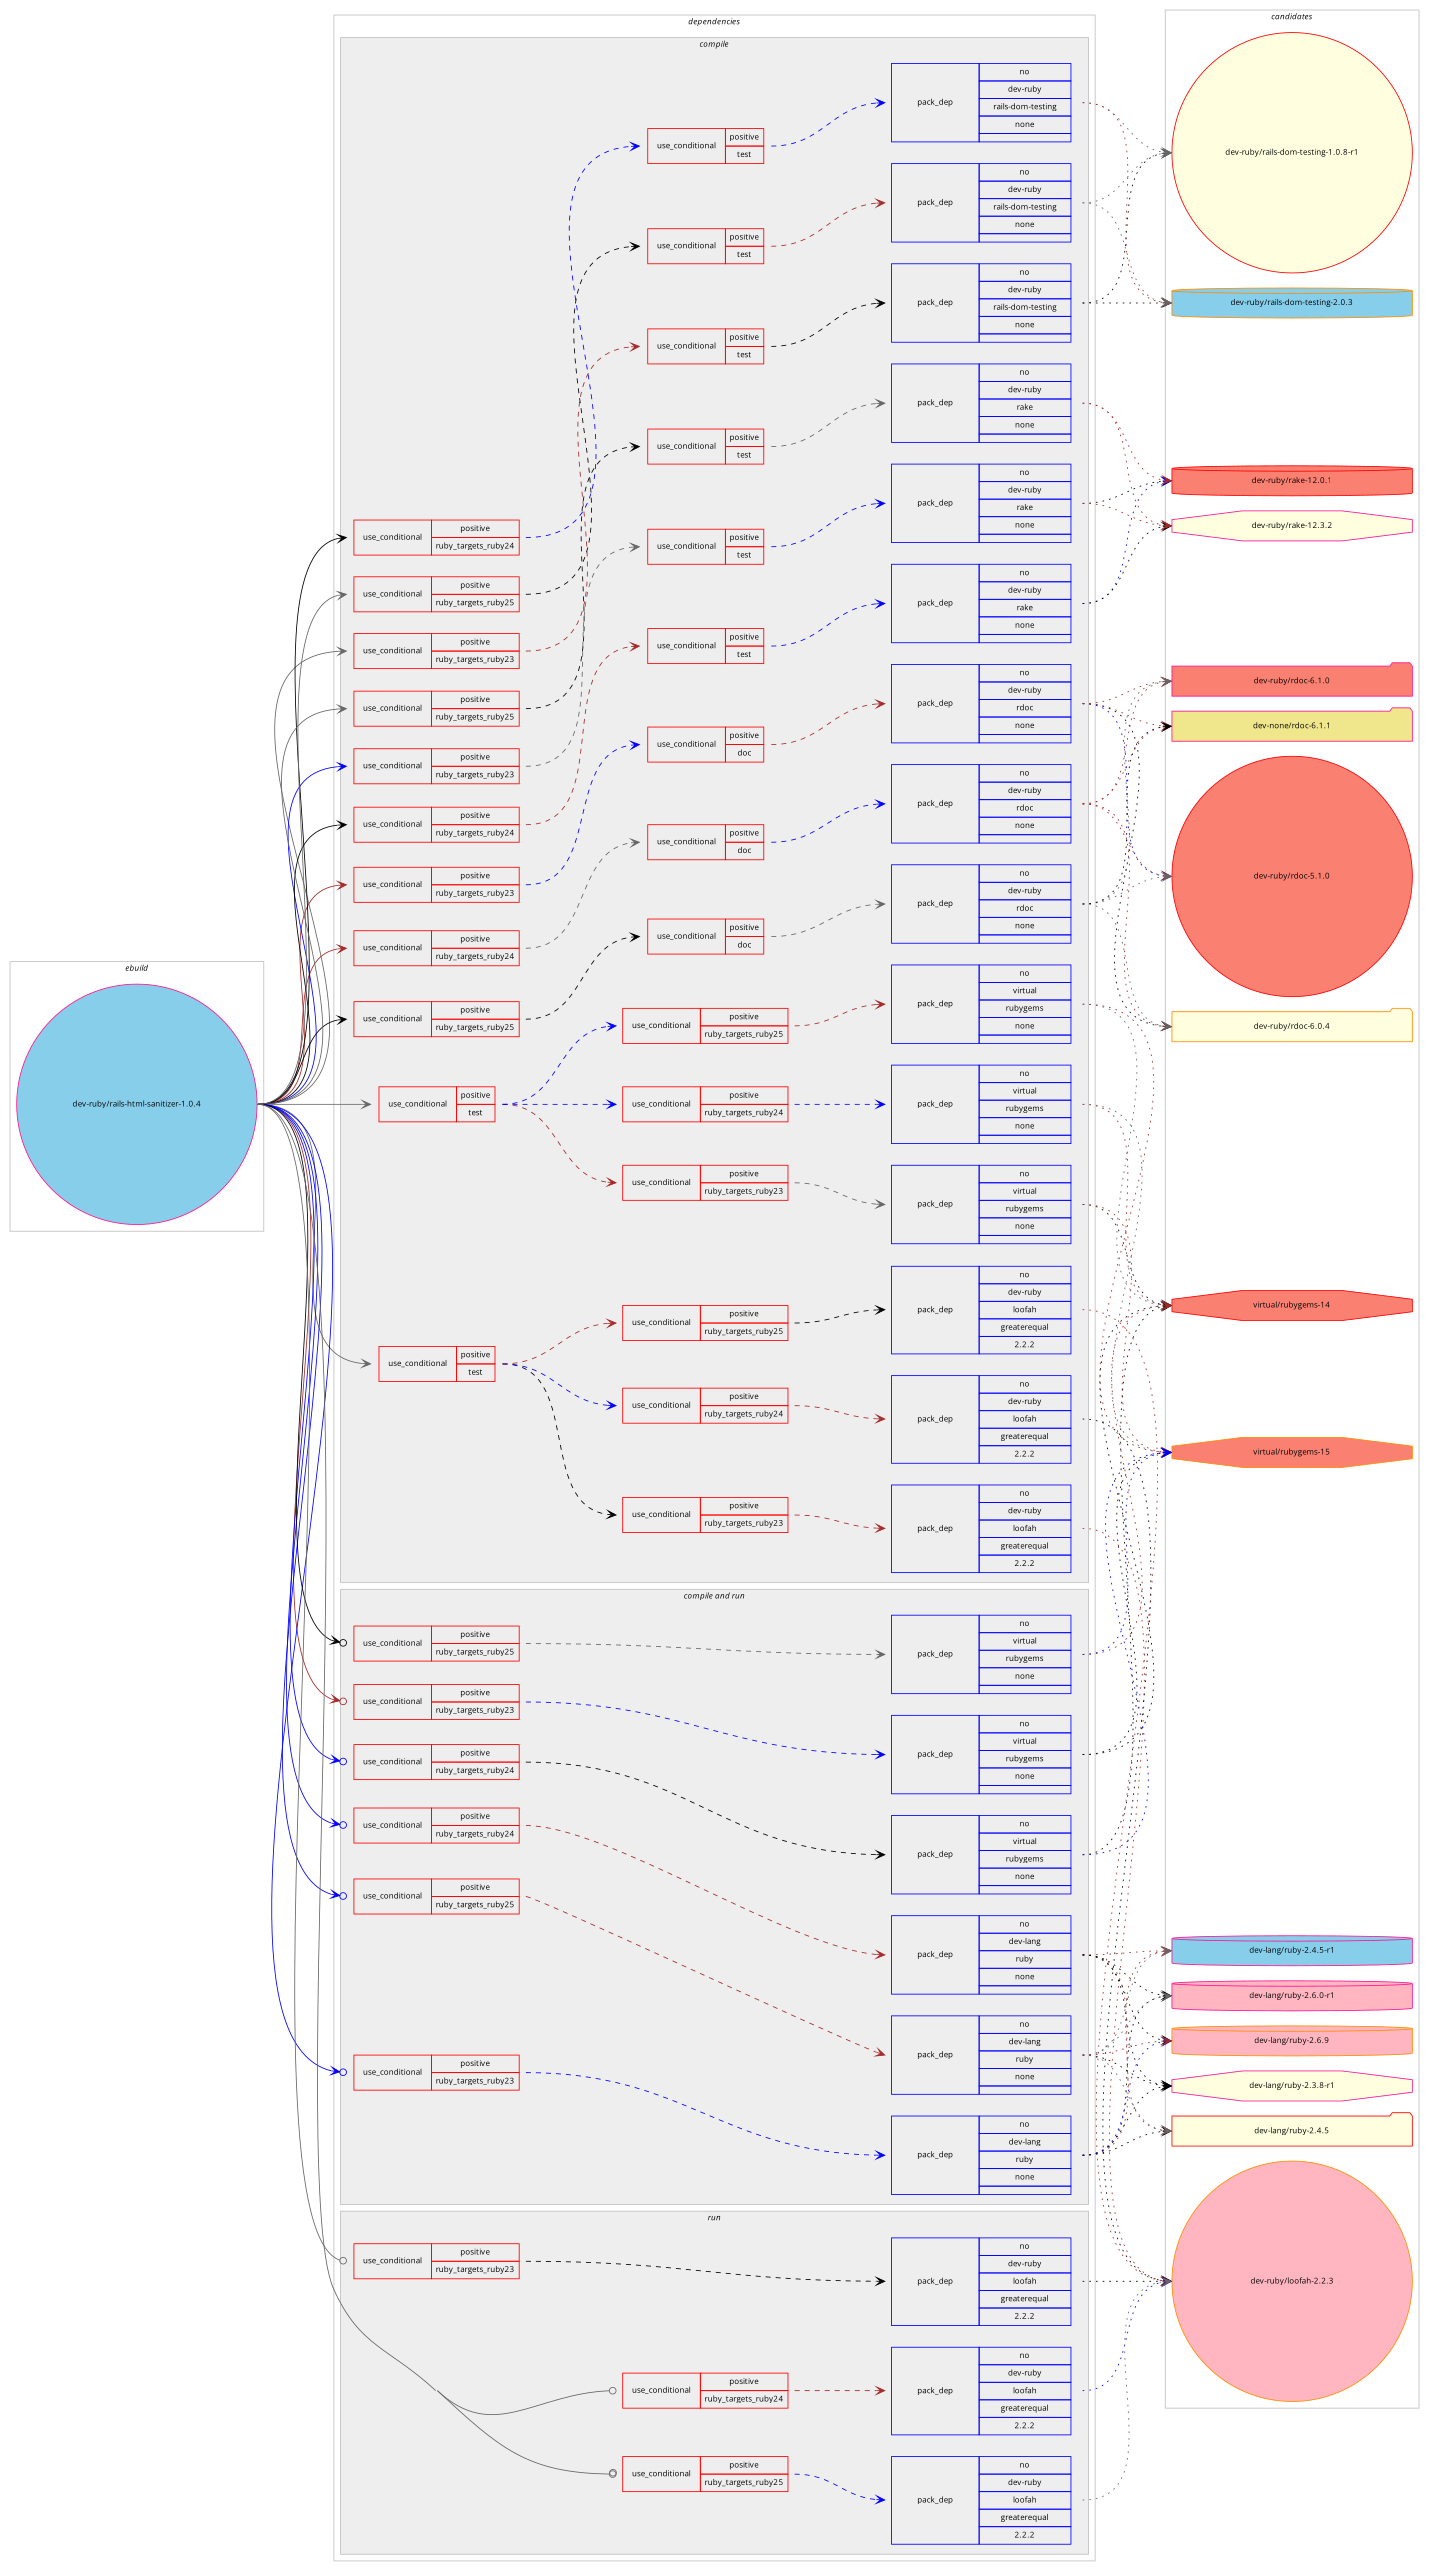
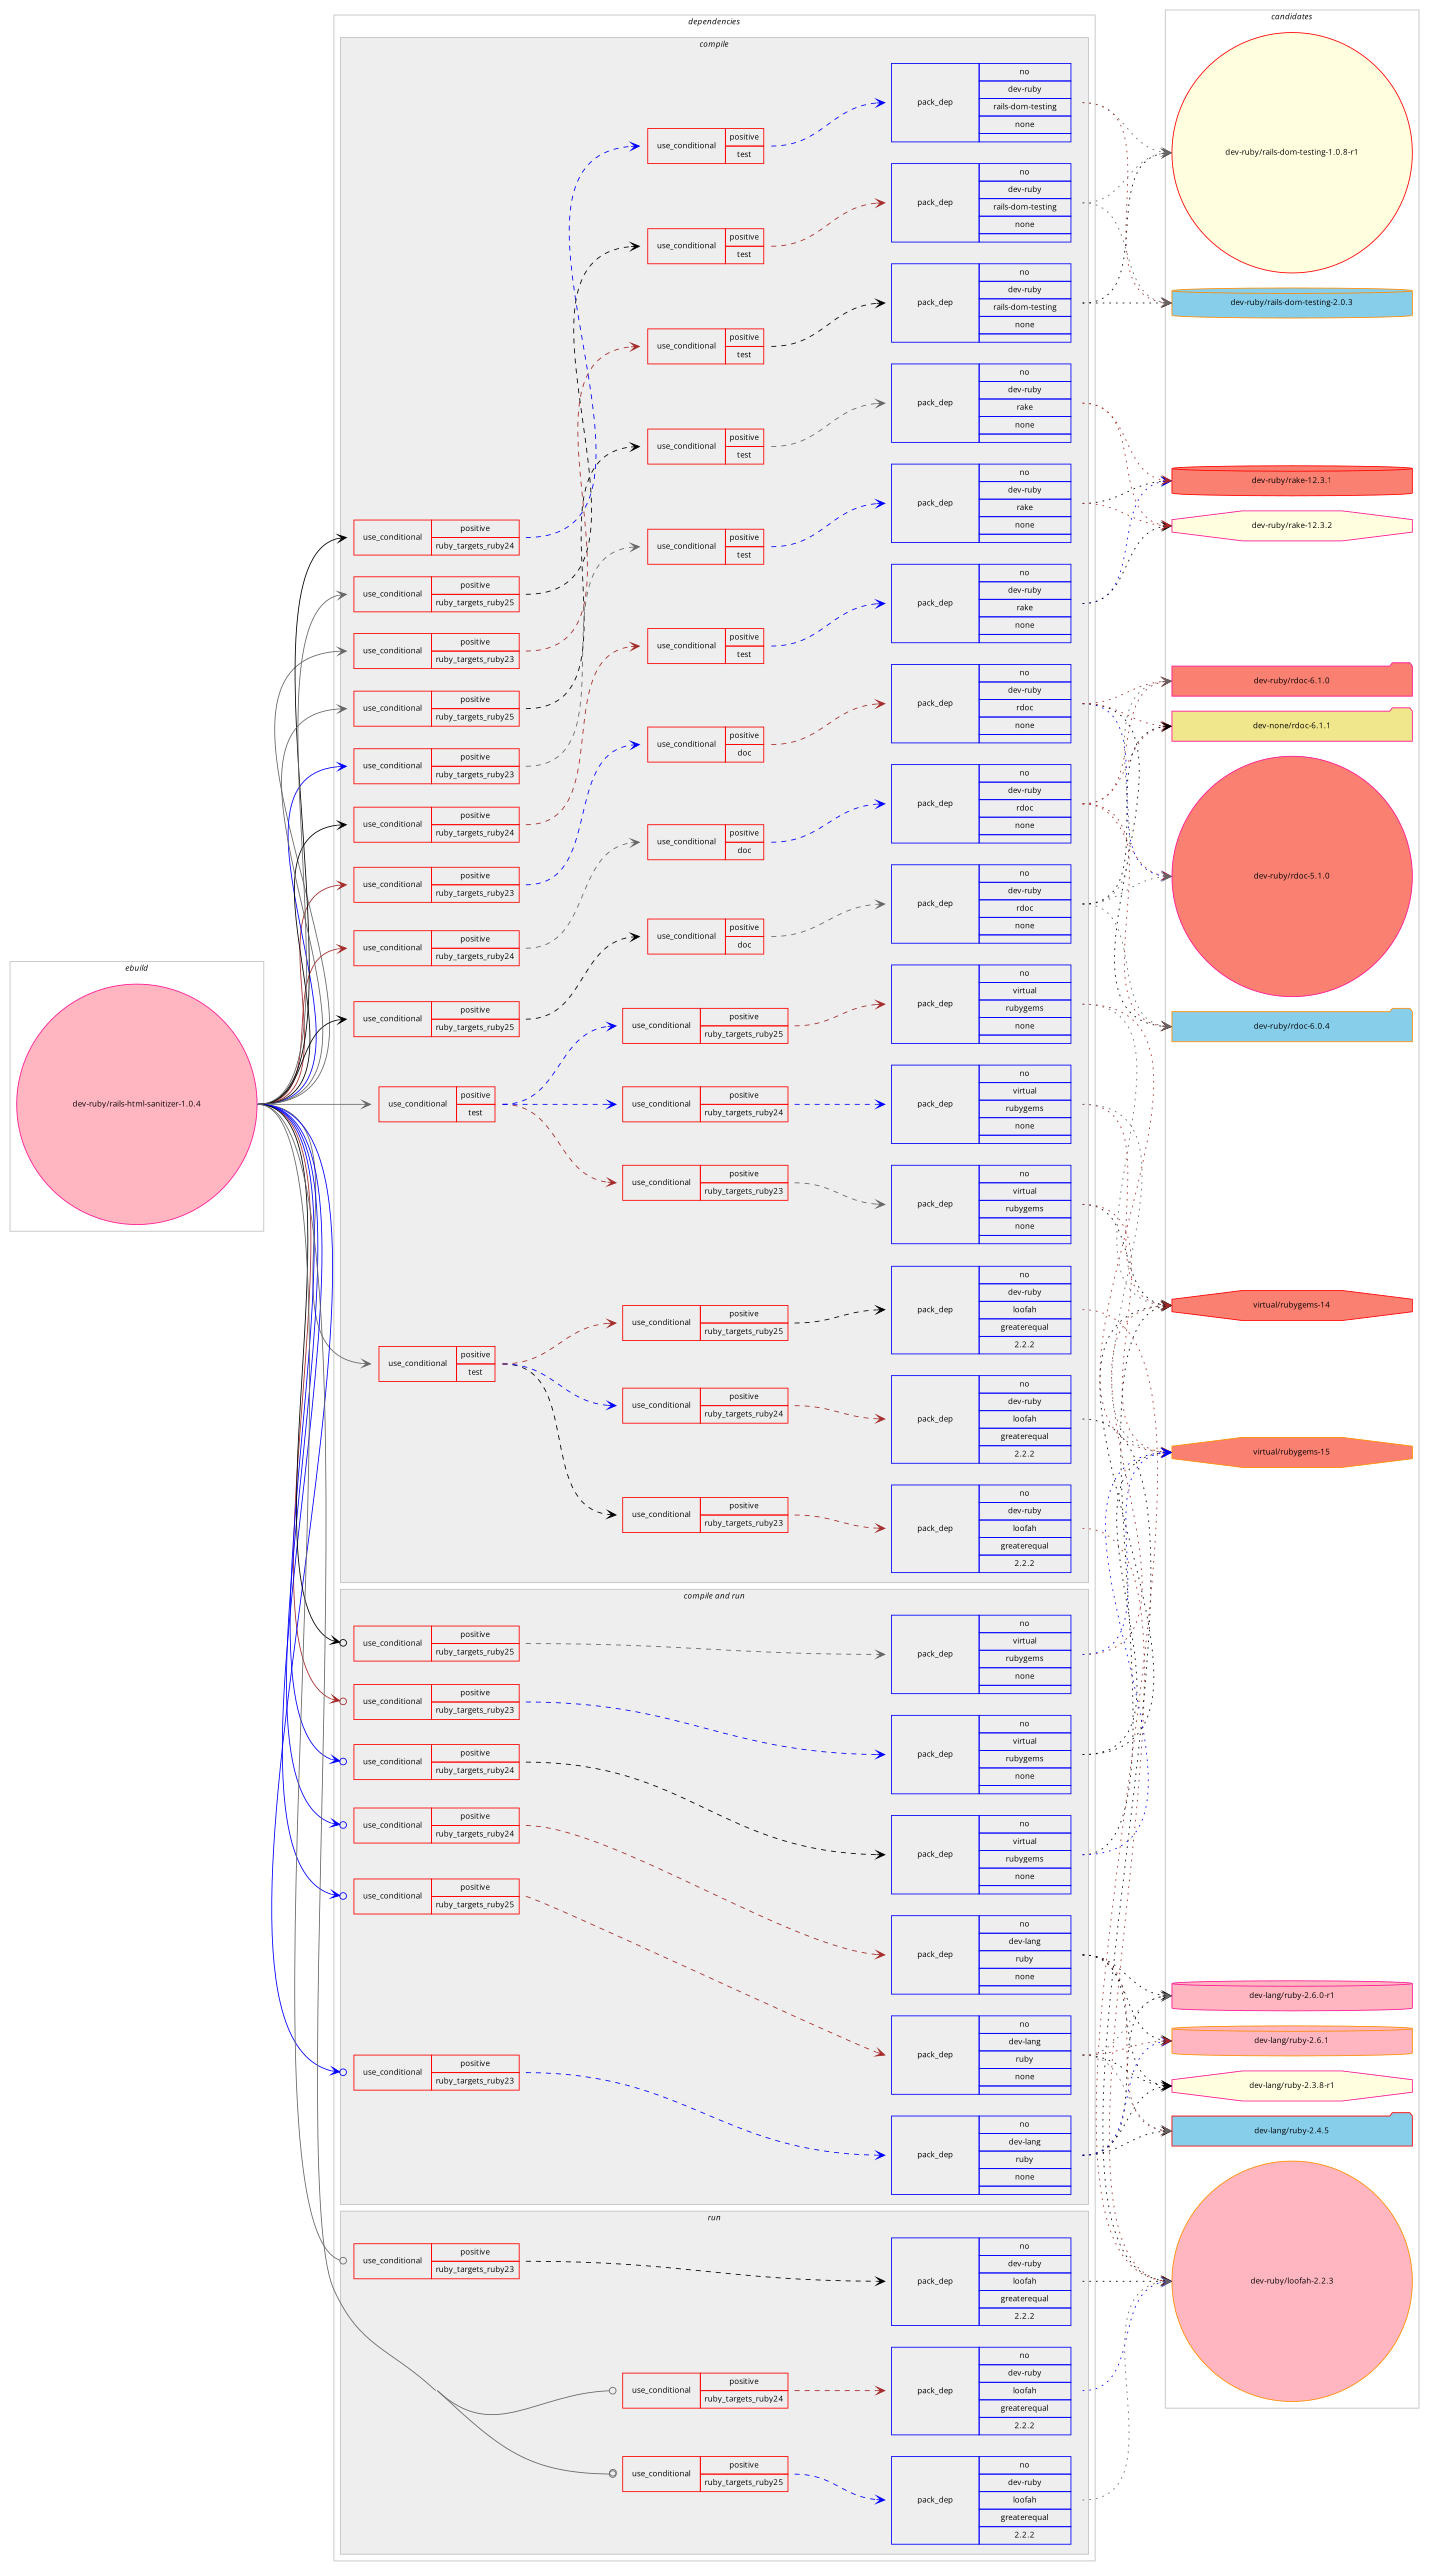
(1292, 481) -> (1292, 481)
(1292, 876) -> (1292, 876)
(1292, 1027) -> (1292, 1027)
(137, 1104) -> (137, 1104)
(1292, 1951) -> none
(1292, 2041) -> (1292, 2041)
(1292, 2131) -> (1292, 2131)
